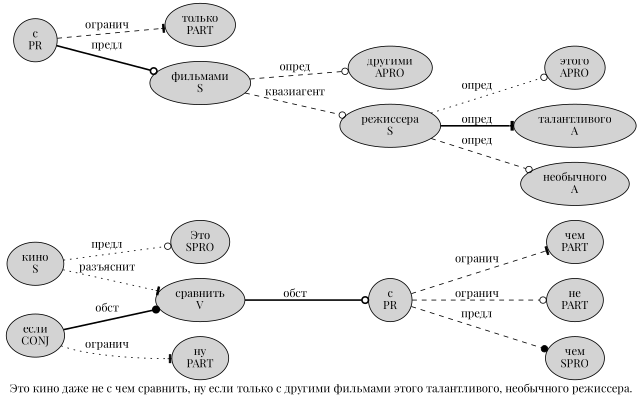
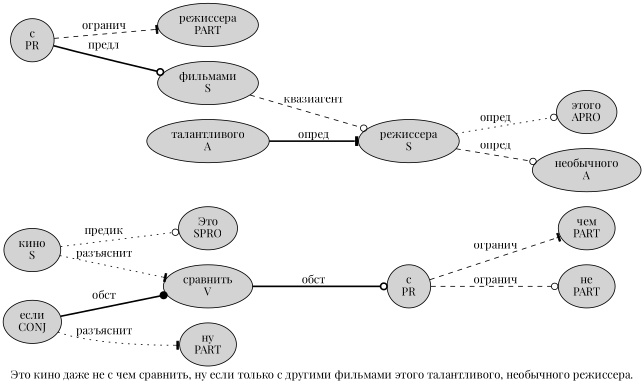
(200, 25) -> (208, 25)
(390, 68) -> none
(475, 126) -> (312, 141)
(107, 245) -> (104, 231)
(107, 345) -> (104, 331)
(575, 358) -> none
